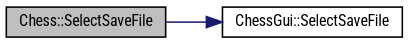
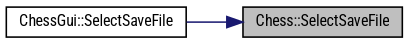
(186, 22) -> (207, 22)
